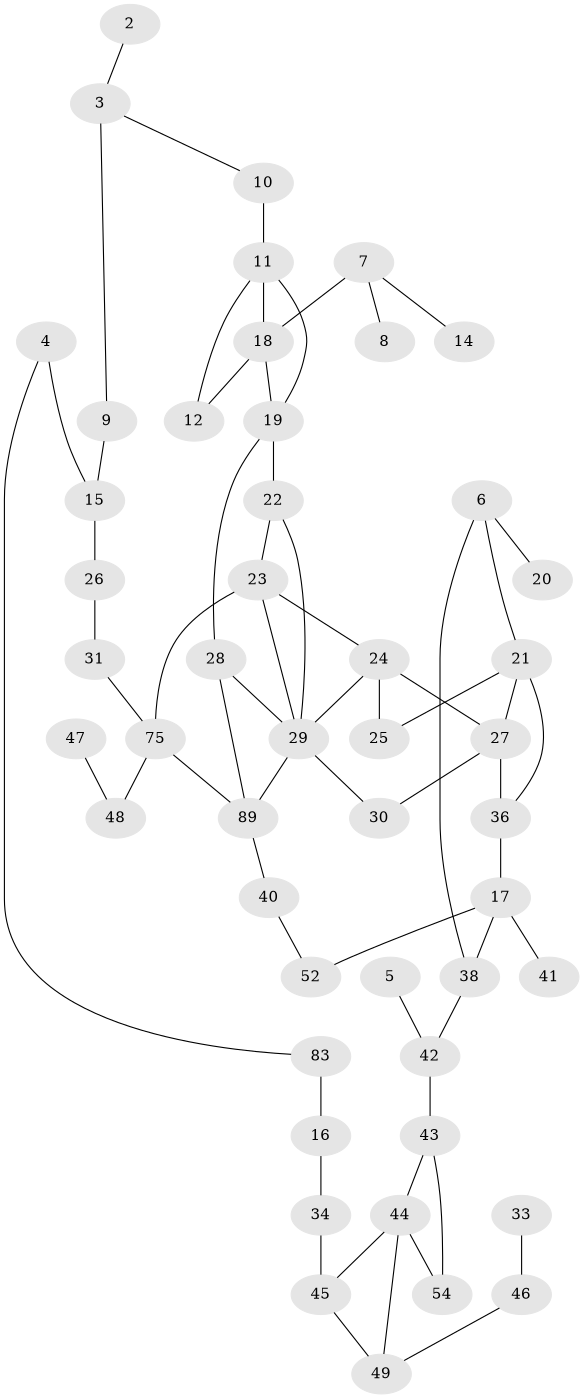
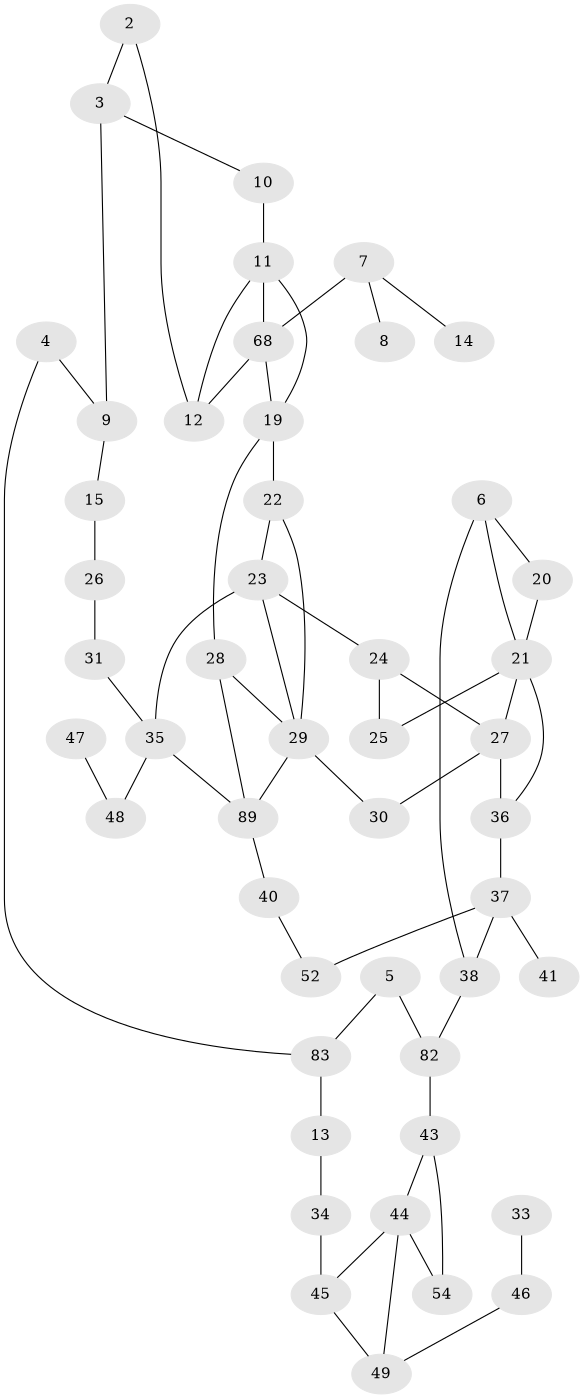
none -> (161, 223)
(264, 342) -> (264, 342)
(62, 423) -> (77, 382)
none -> (532, 620)
(339, 699) -> none
(155, 739) -> (155, 739)
(501, 898) -> (501, 898)
none -> (356, 1017)
(430, 1056) -> (430, 1056)
(321, 1136) -> (321, 1136)
